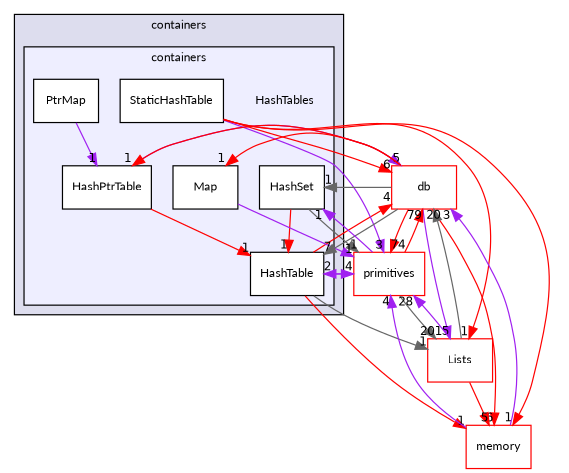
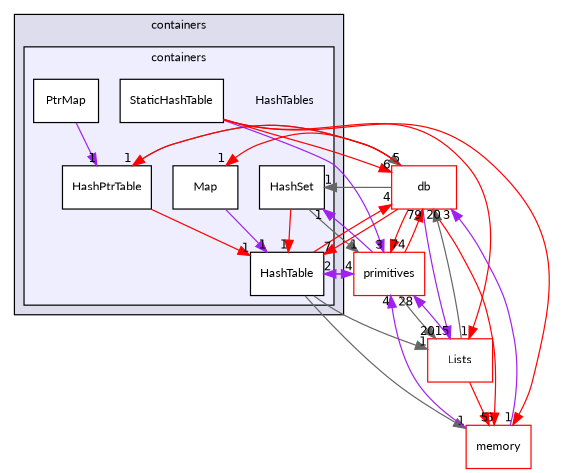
(261, 126) -> (261, 126)
(282, 224) -> (242, 226)
(366, 229) -> (366, 229)
(374, 366) -> (374, 366)
